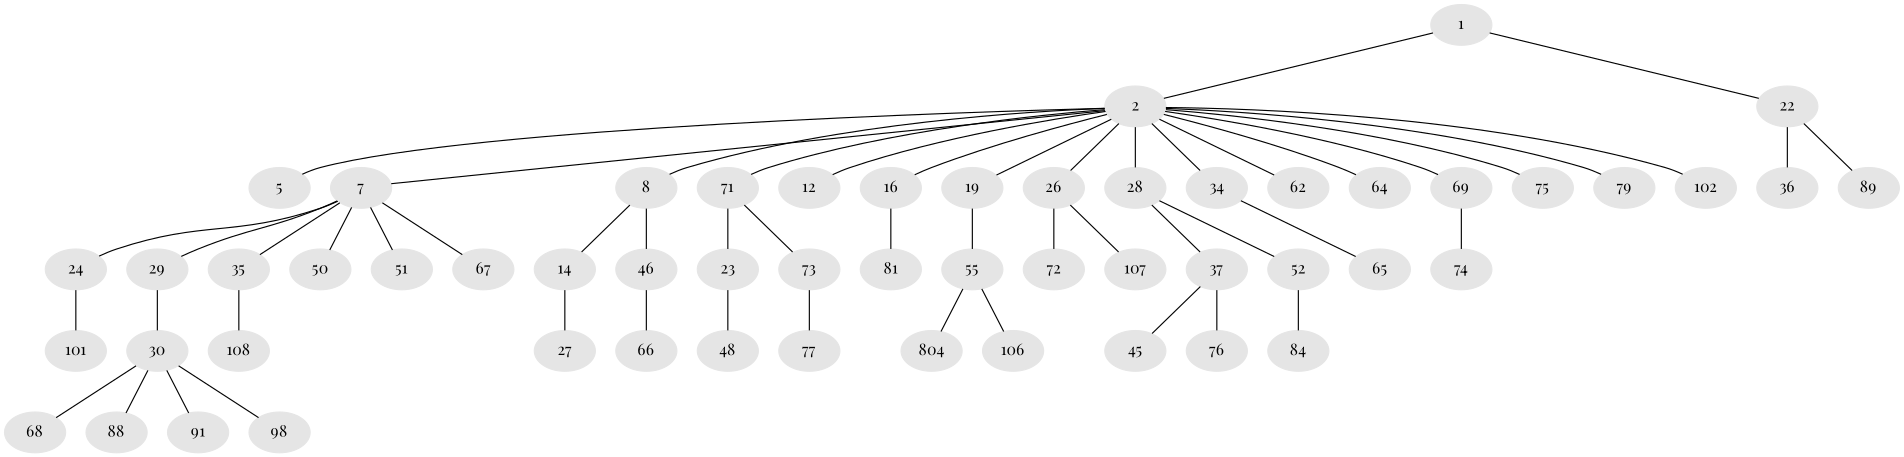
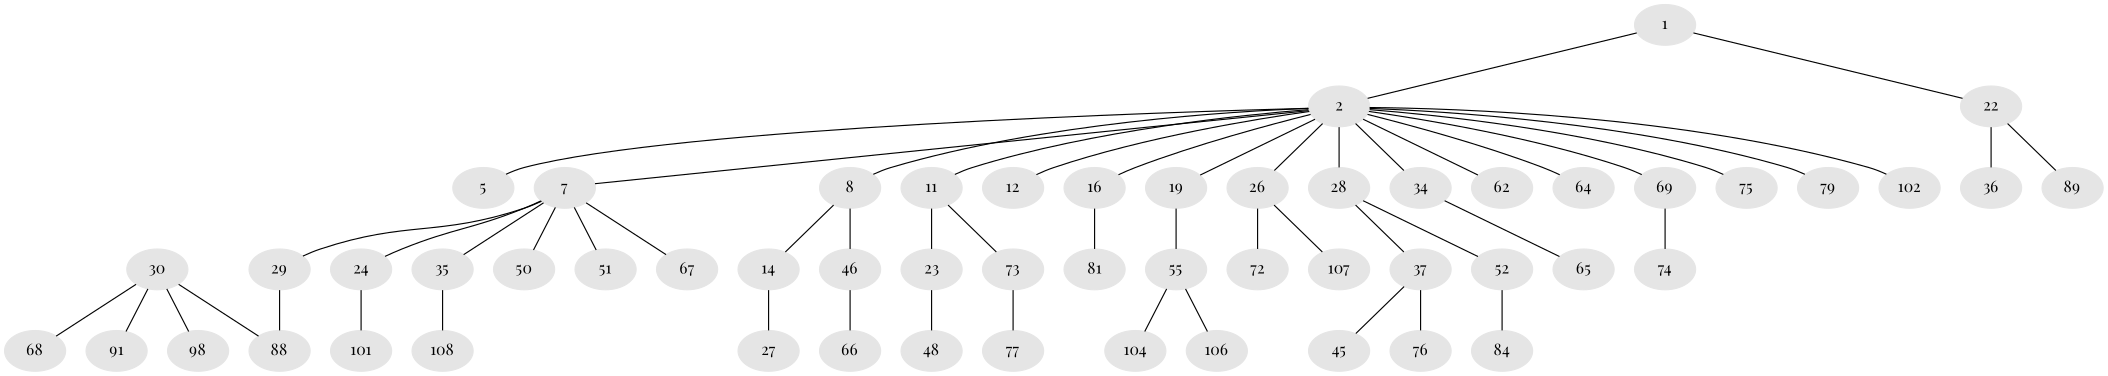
(728, 188) -> (932, 188)
(157, 310) -> (280, 310)
(932, 351) -> (1135, 351)
